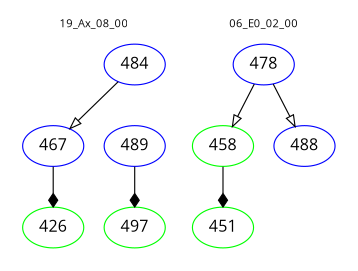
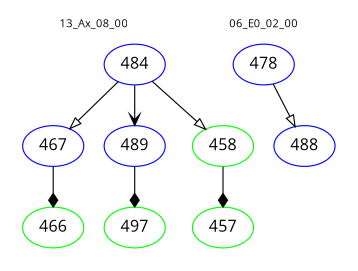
(94, 24) -> (94, 24)
none -> (135, 100)
(246, 100) -> (167, 94)
(53, 228) -> (53, 228)
(223, 228) -> (223, 228)
